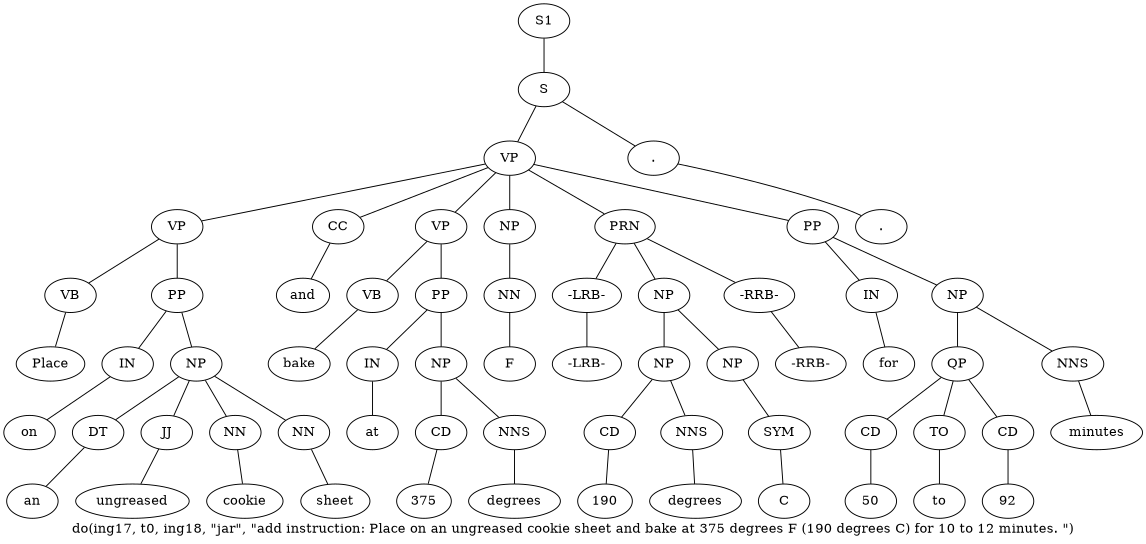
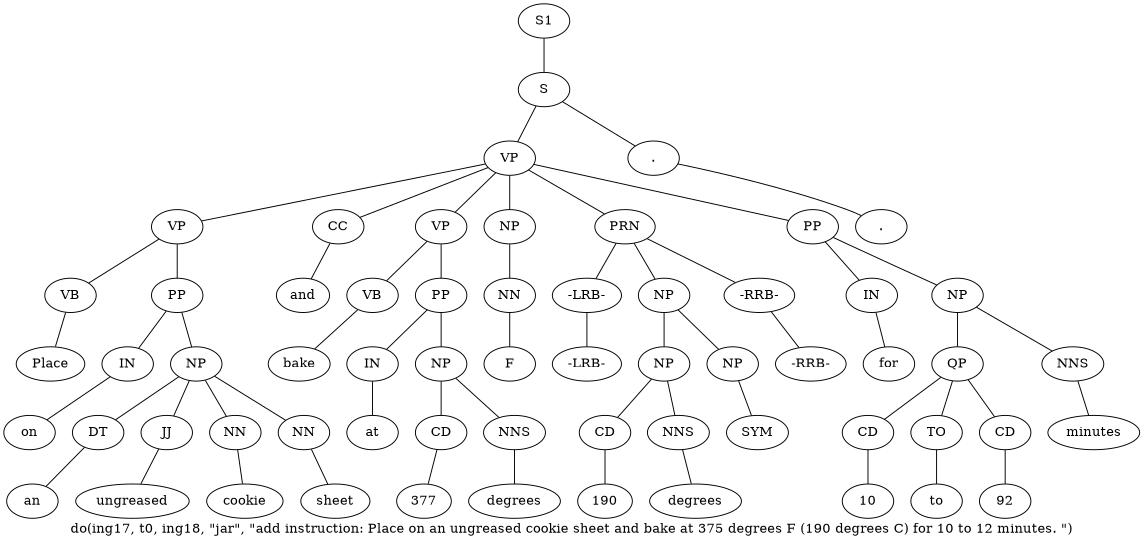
(424, 501) -> (424, 501)
(784, 501) -> none
(871, 501) -> (868, 501)
